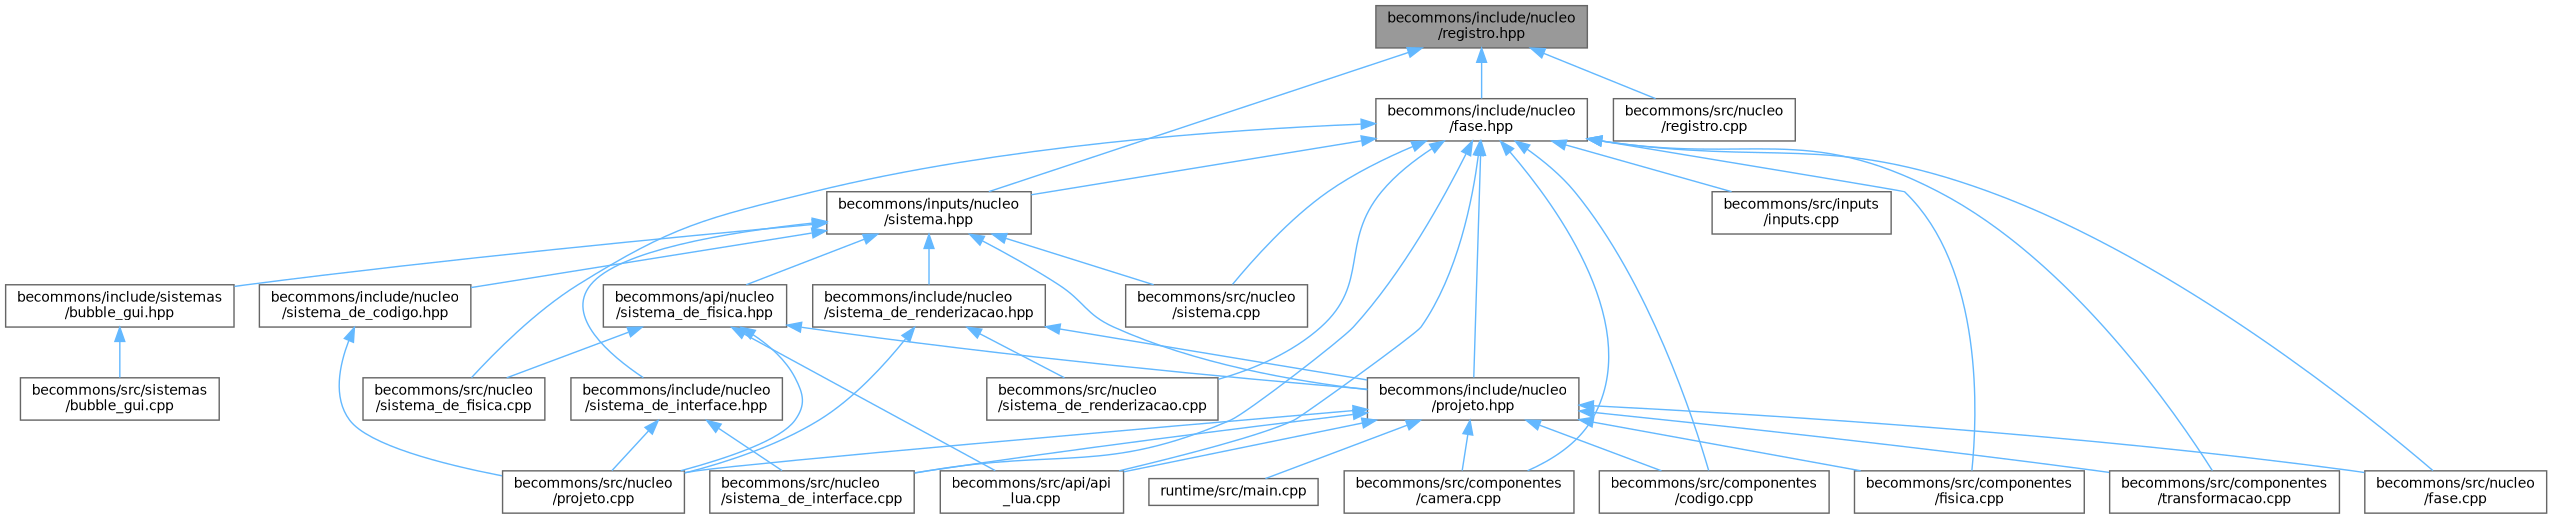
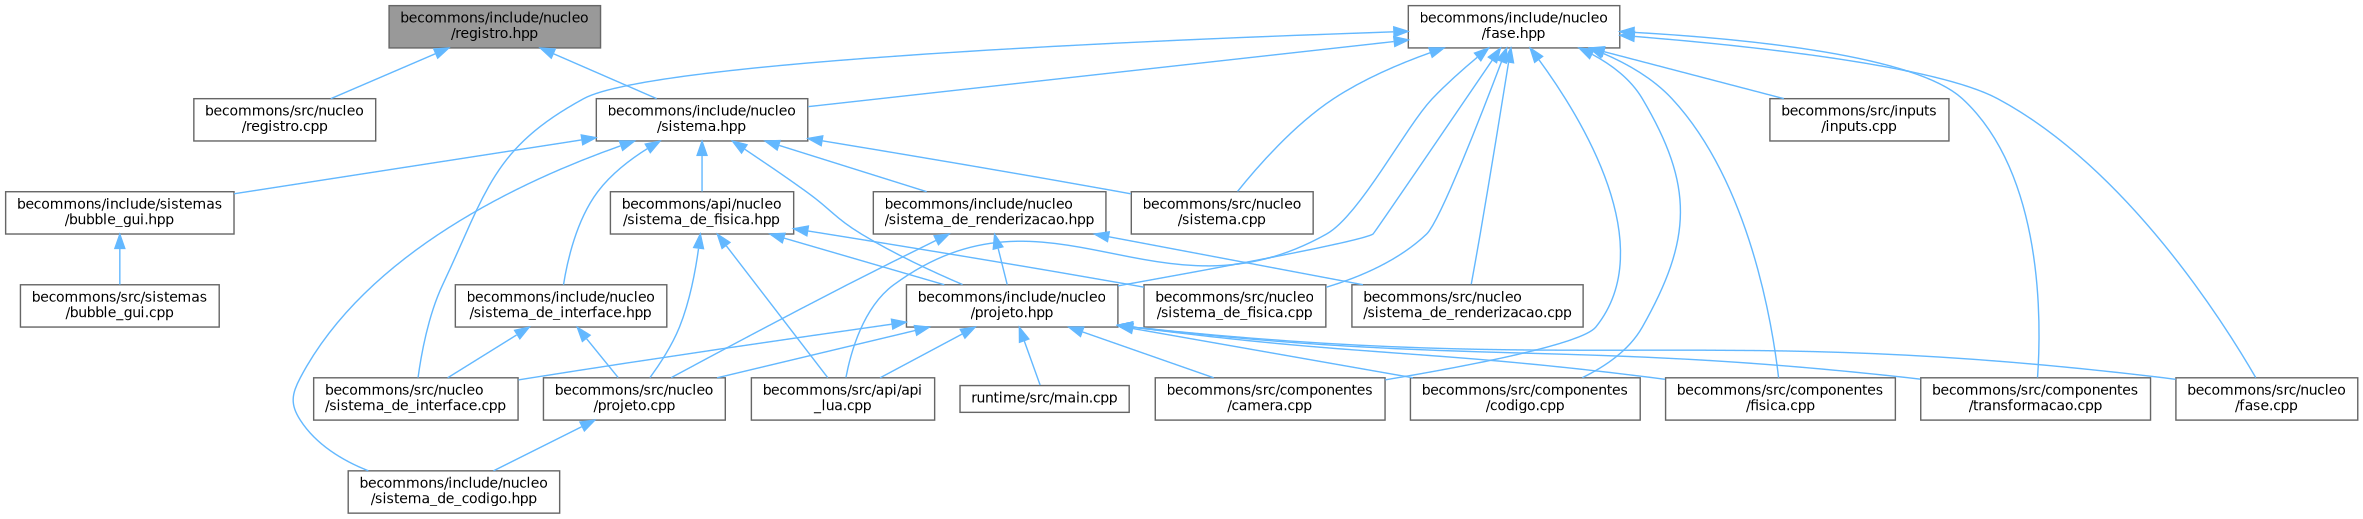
(1482, 81) -> none
(929, 213) -> (702, 120)
(383, 442) -> (538, 449)
